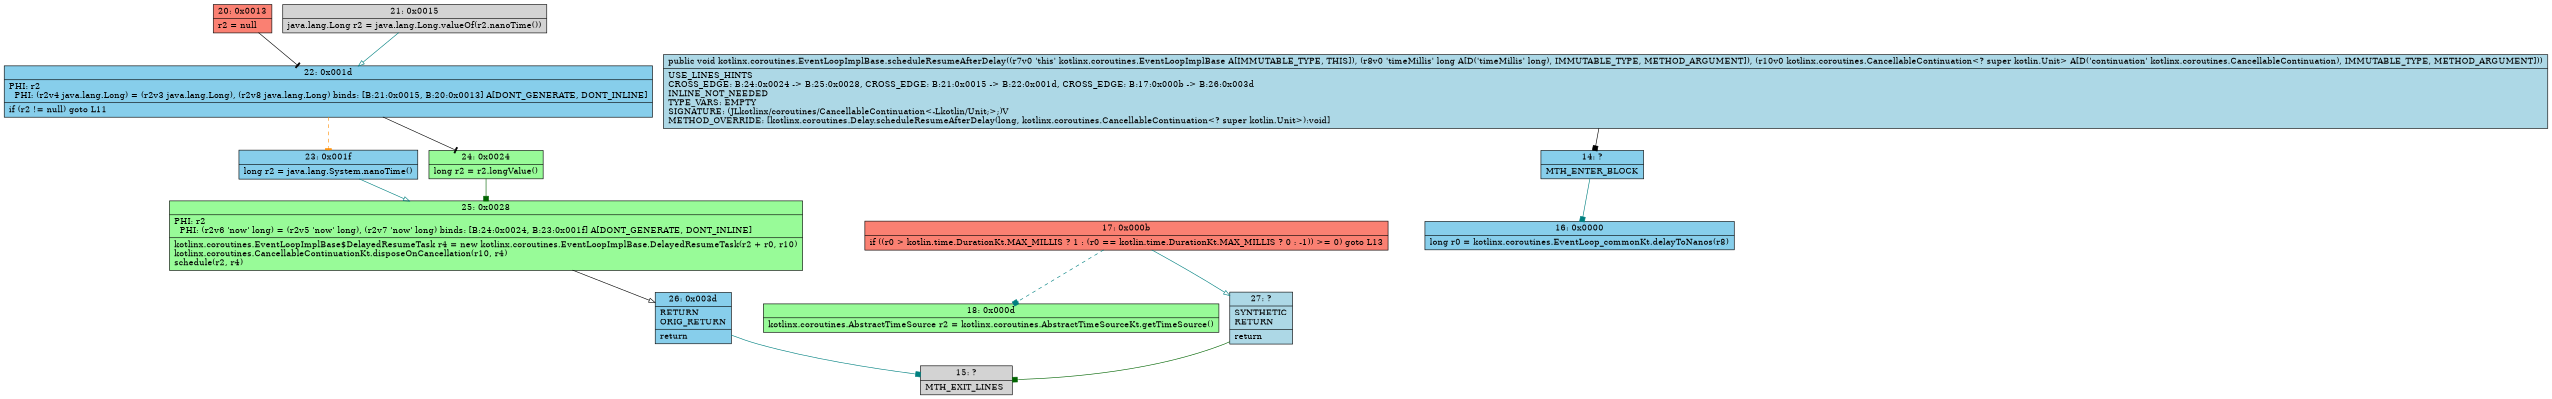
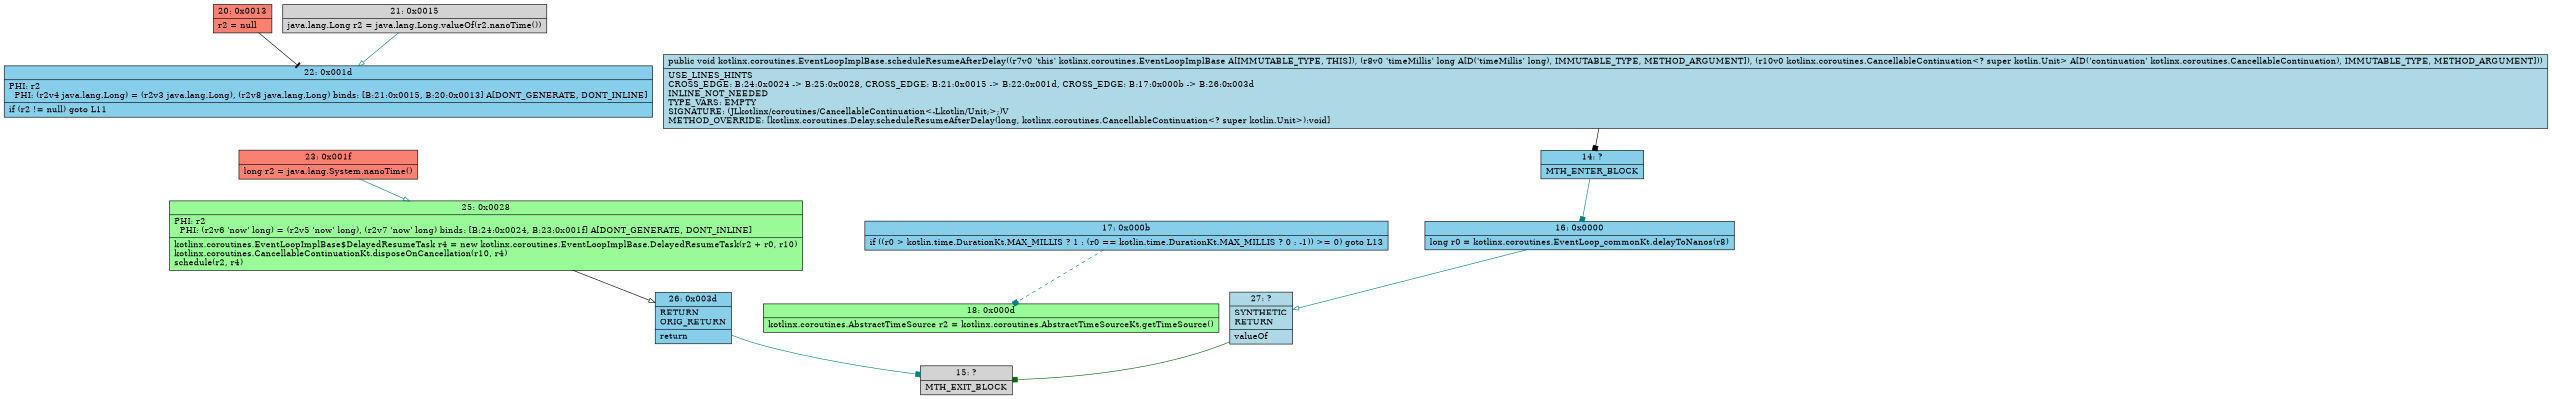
(328, 132) -> none
(328, 165) -> (328, 165)
(486, 165) -> none
(1126, 236) -> (1126, 236)
(1188, 271) -> (1413, 279)
(1249, 337) -> (1251, 337)
(965, 387) -> (966, 387)
